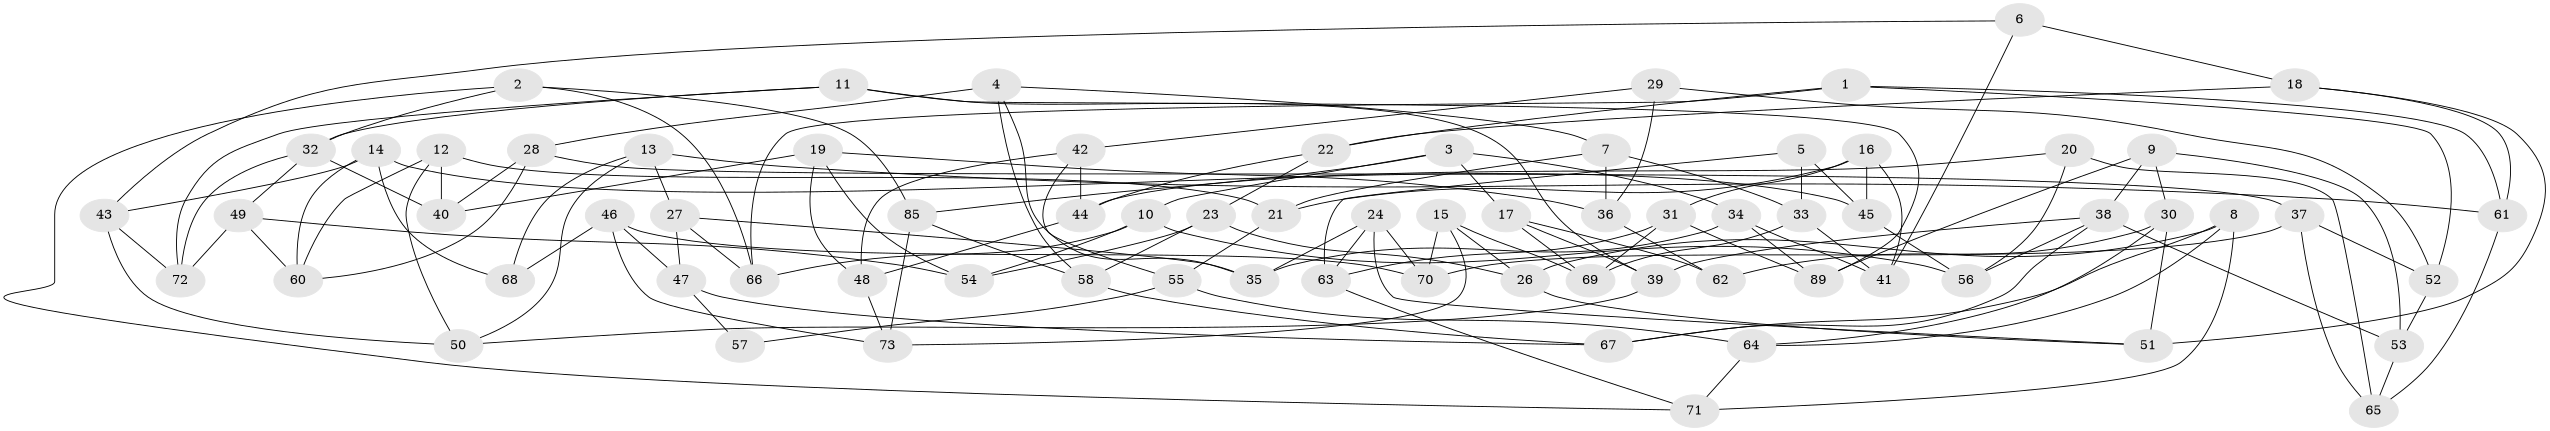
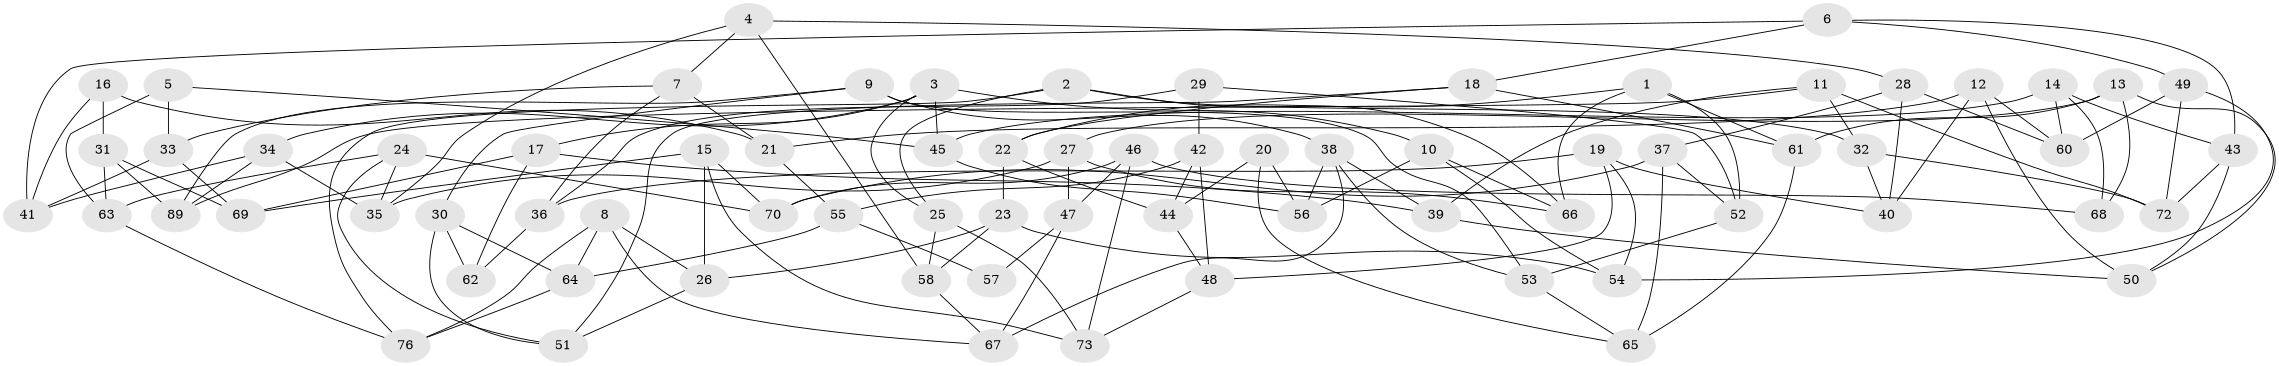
(284, 175) -> (2010, 39)
(1867, 190) -> (937, 122)
(912, 216) -> (938, 216)
(1695, 411) -> (406, 346)
